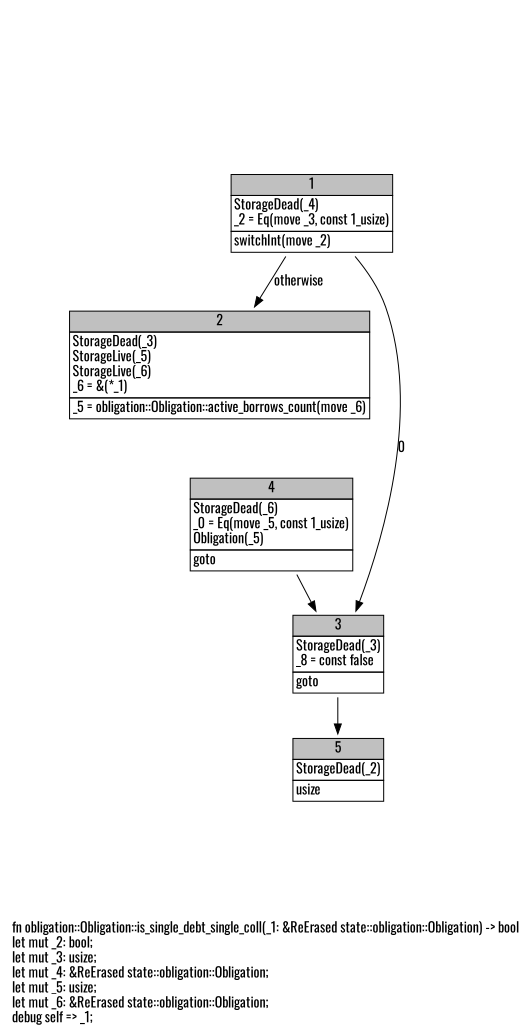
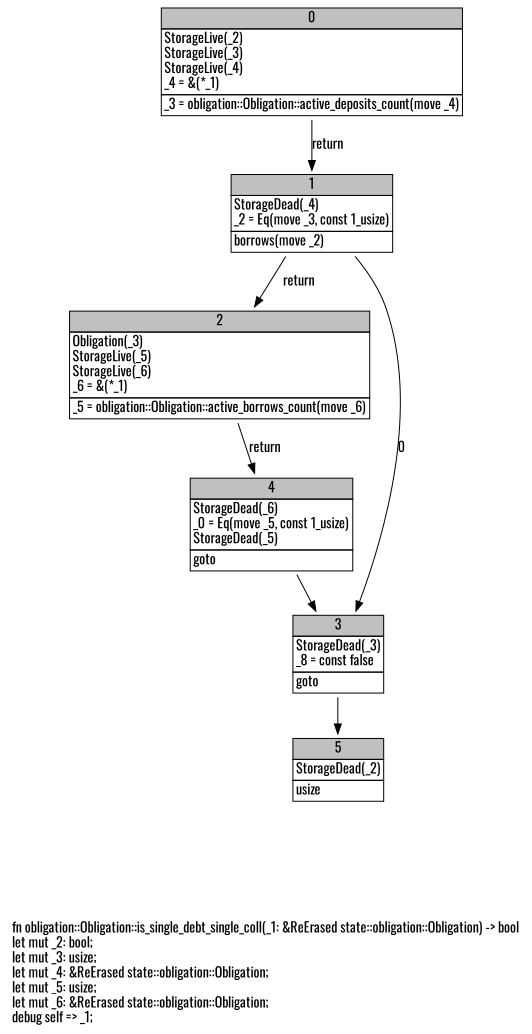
none -> (312, 62)
(282, 241) -> (279, 241)
(299, 282) -> (299, 282)
(115, 342) -> (108, 342)
none -> (245, 444)
(229, 539) -> (236, 539)
